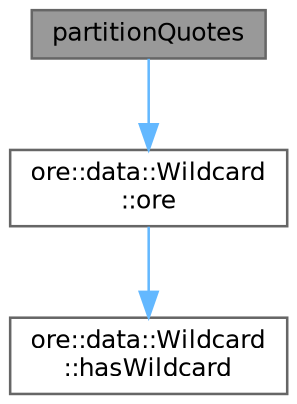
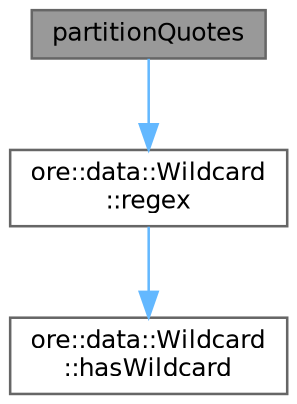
(149, 188) -> (149, 188)
